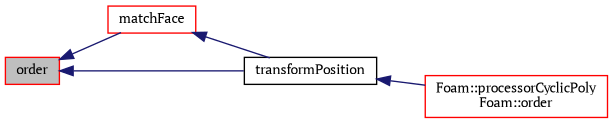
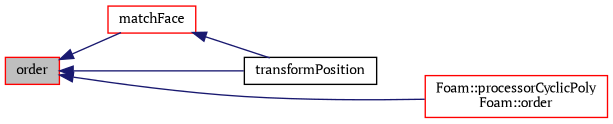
(408, 83) -> (248, 97)
